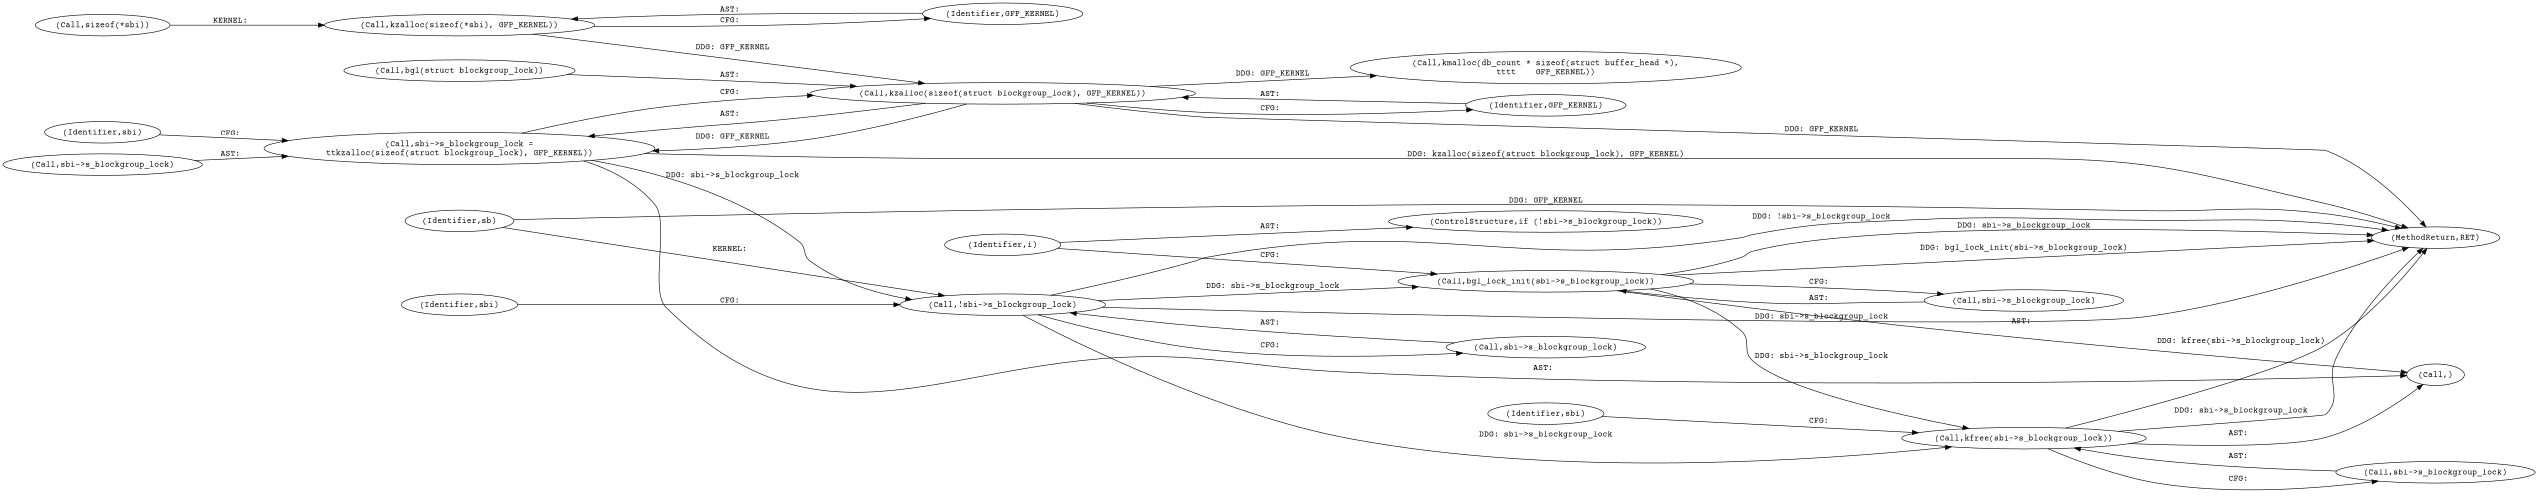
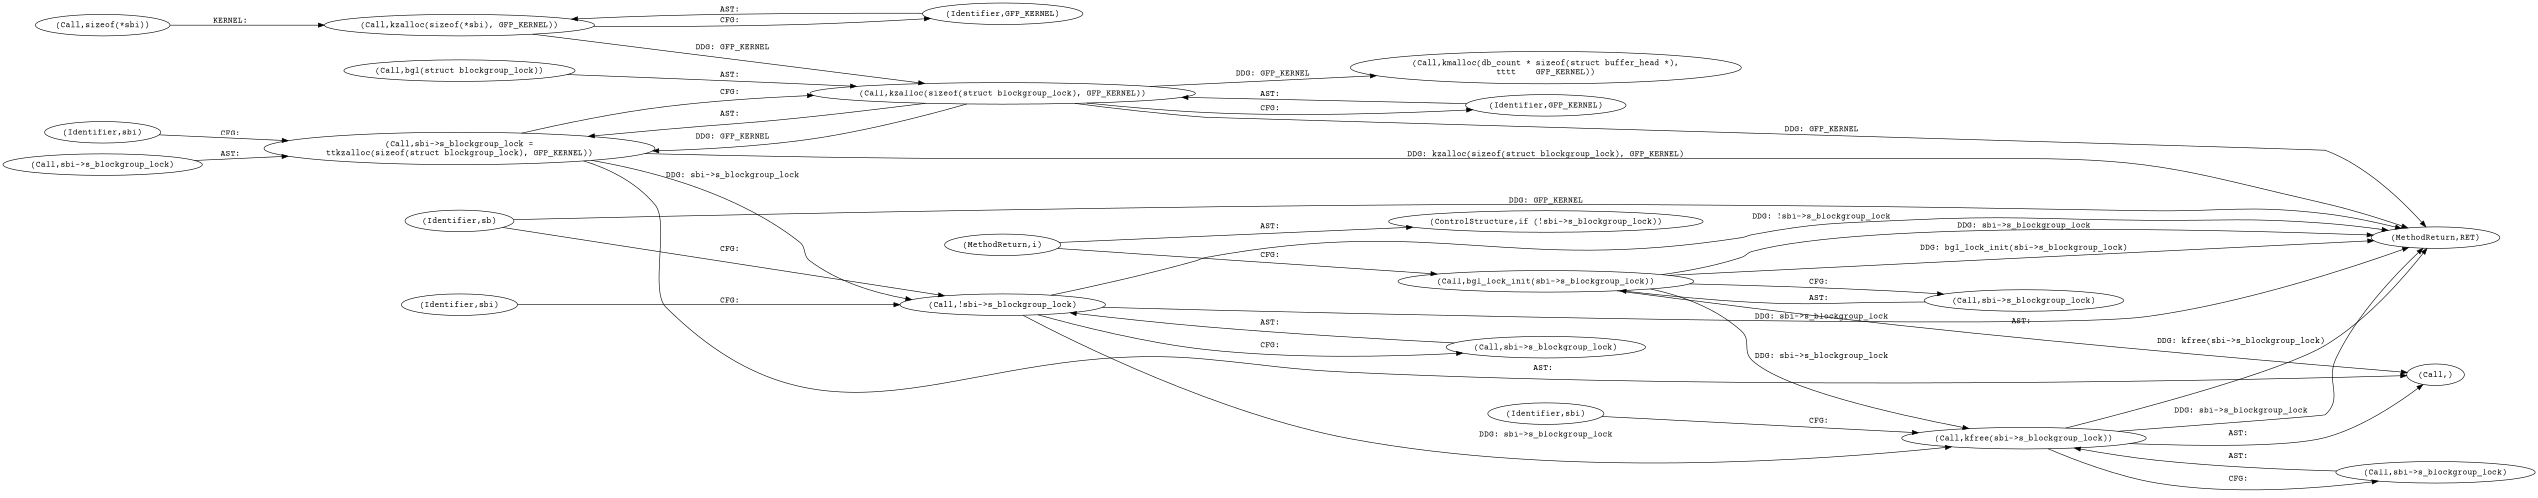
(1003, 245) -> (1003, 245)
(733, 249) -> (733, 249)
(1255, 294) -> none
